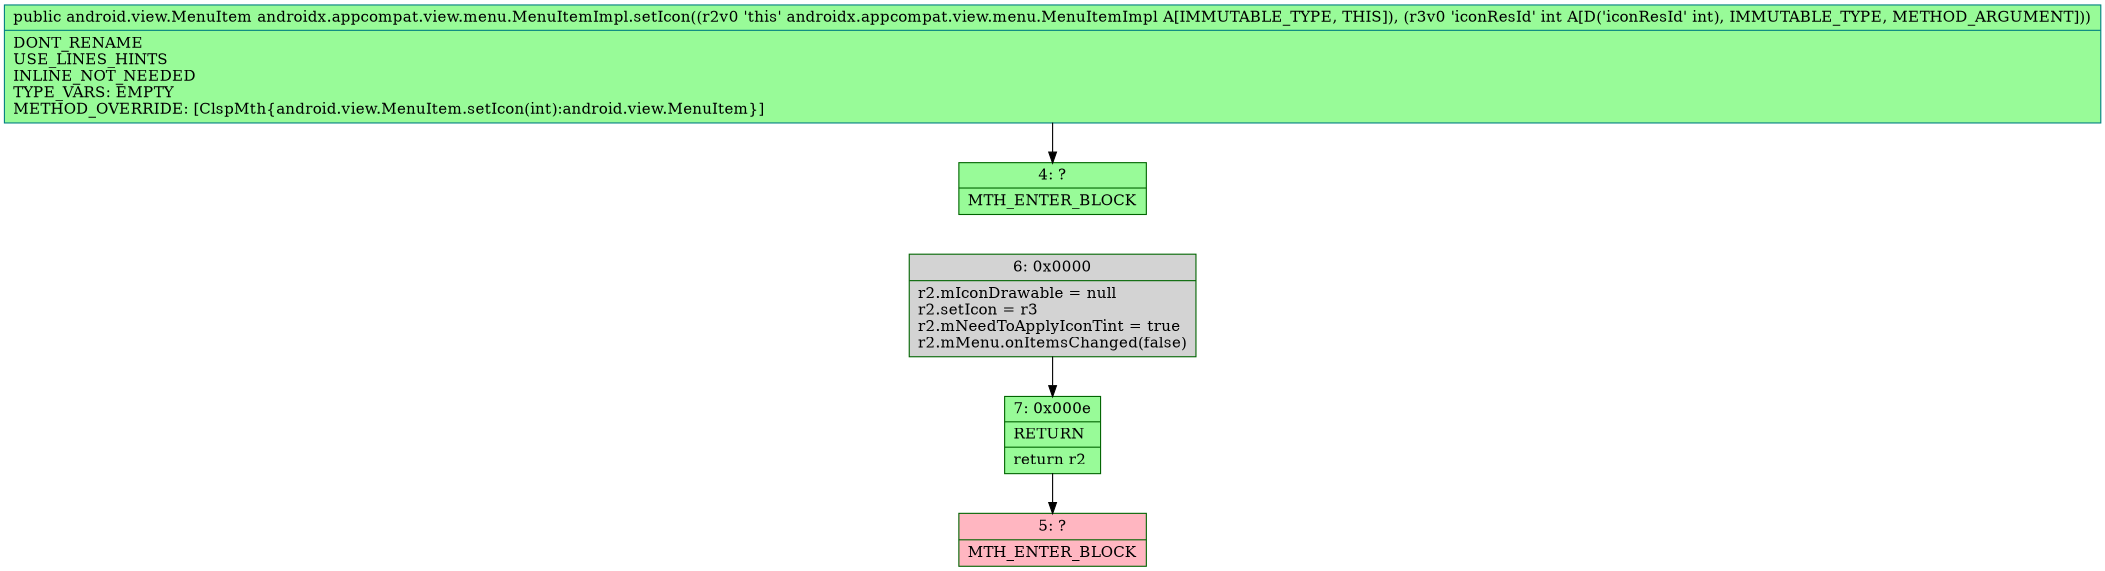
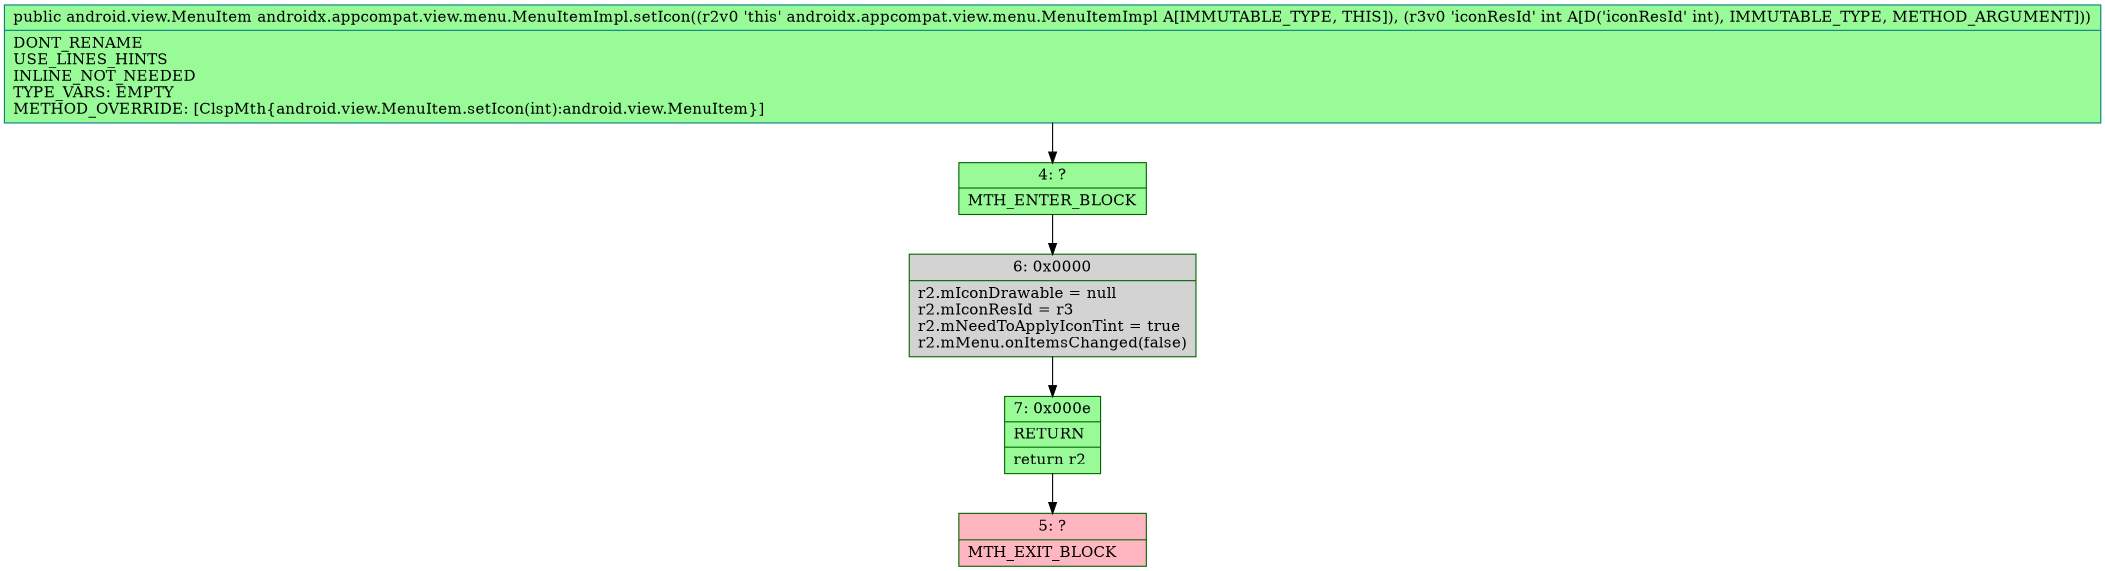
none -> (1053, 229)
(978, 310) -> (996, 310)
(1053, 552) -> (1043, 552)
